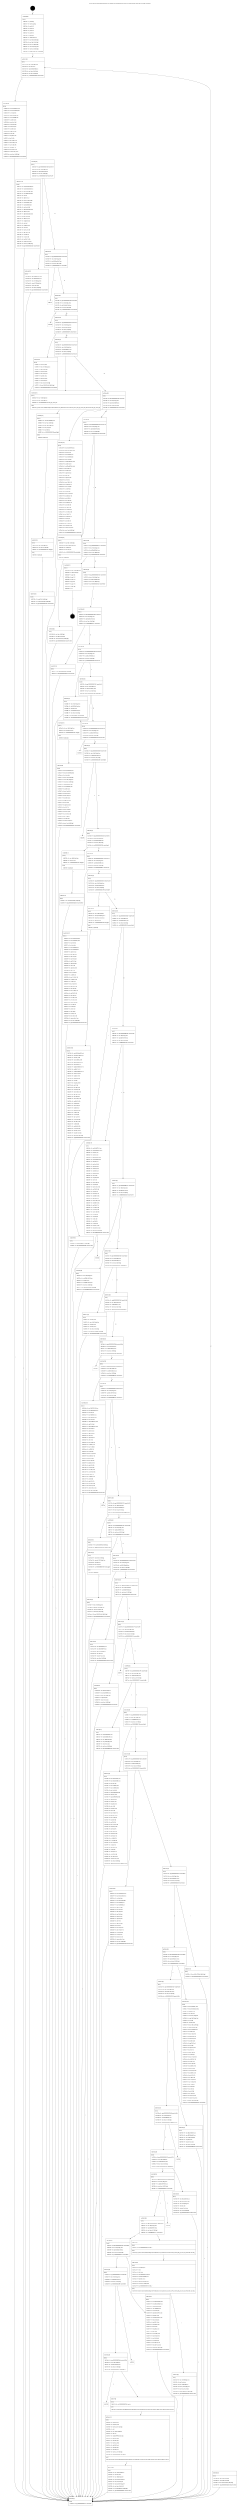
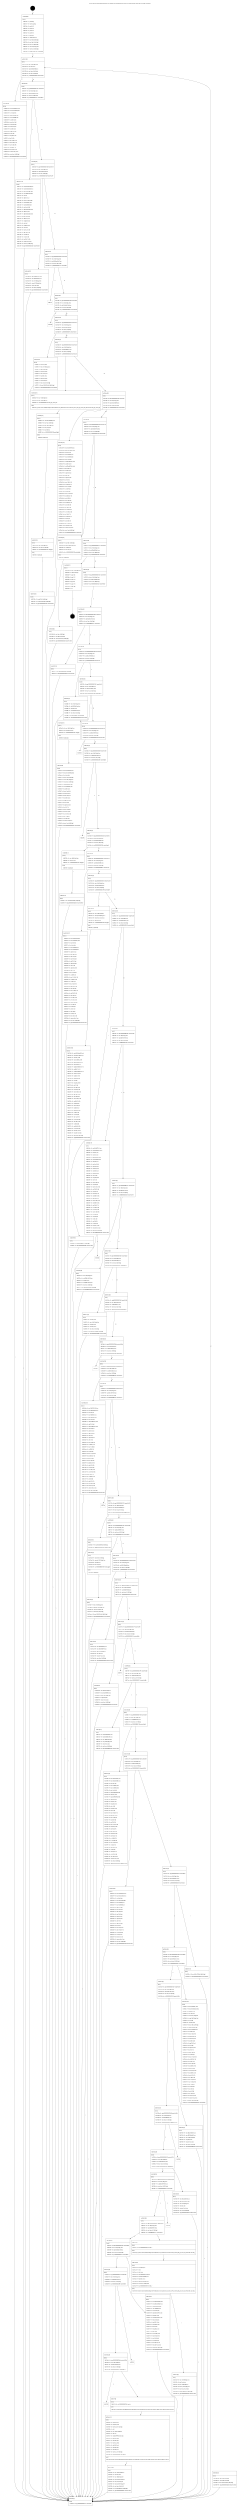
none -> (33, 91)
